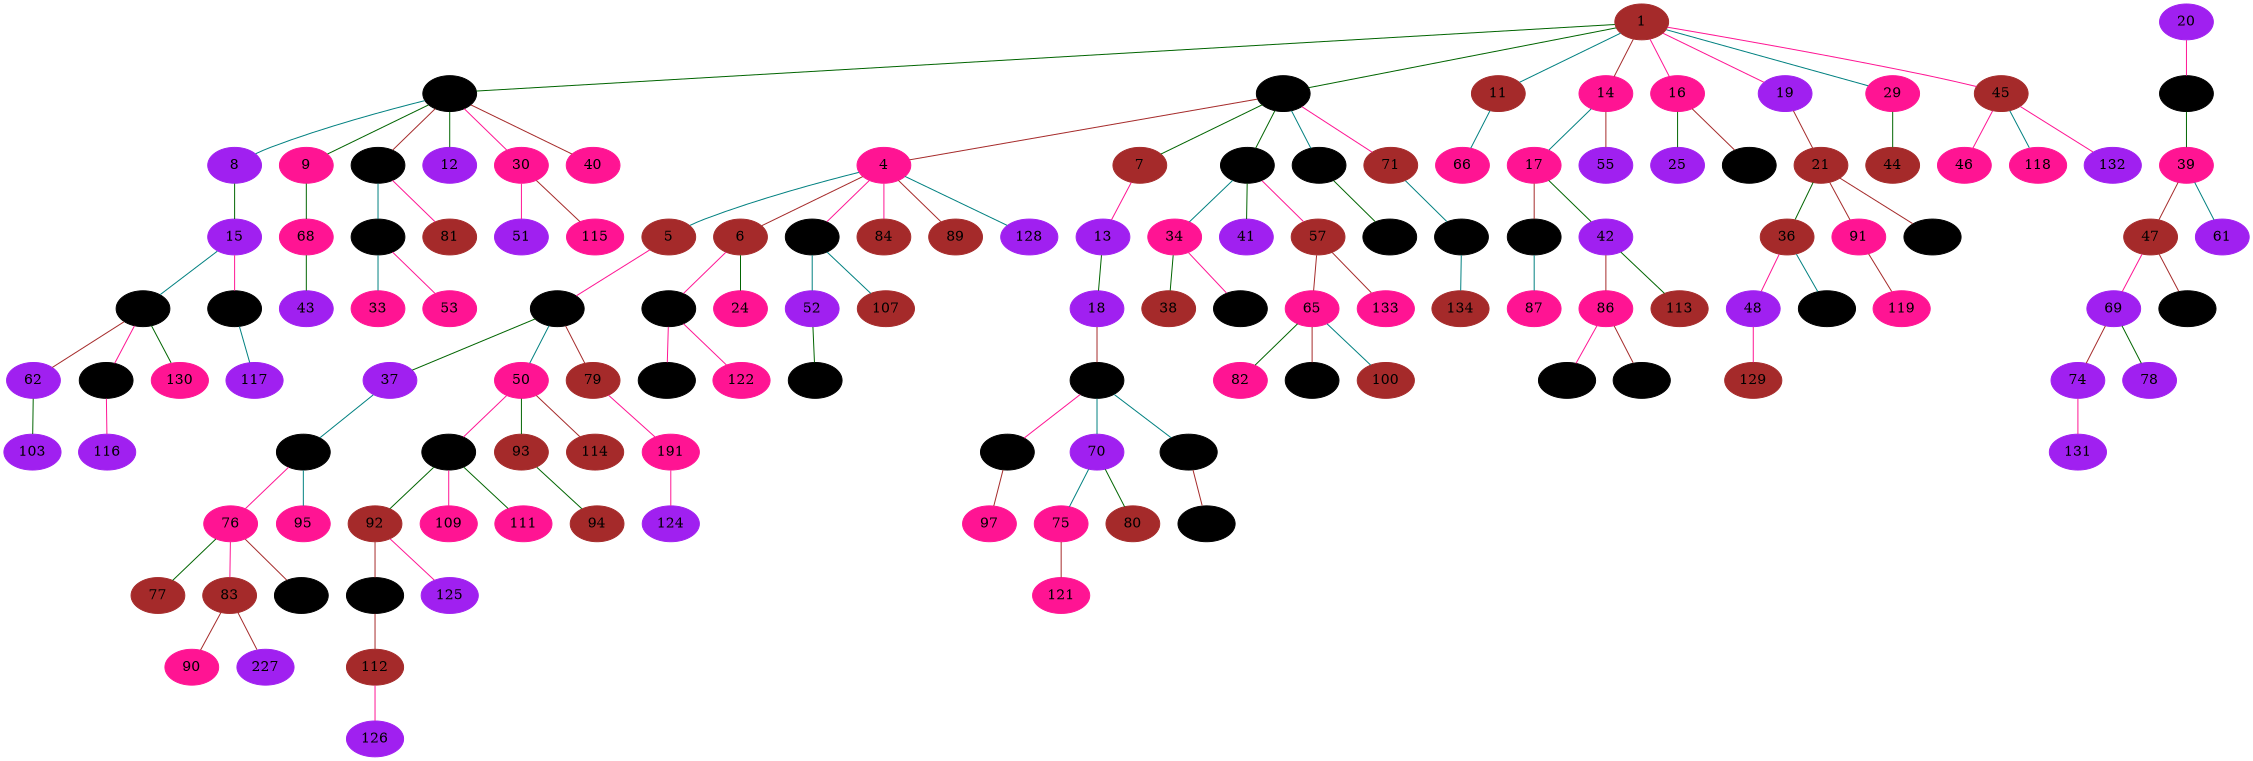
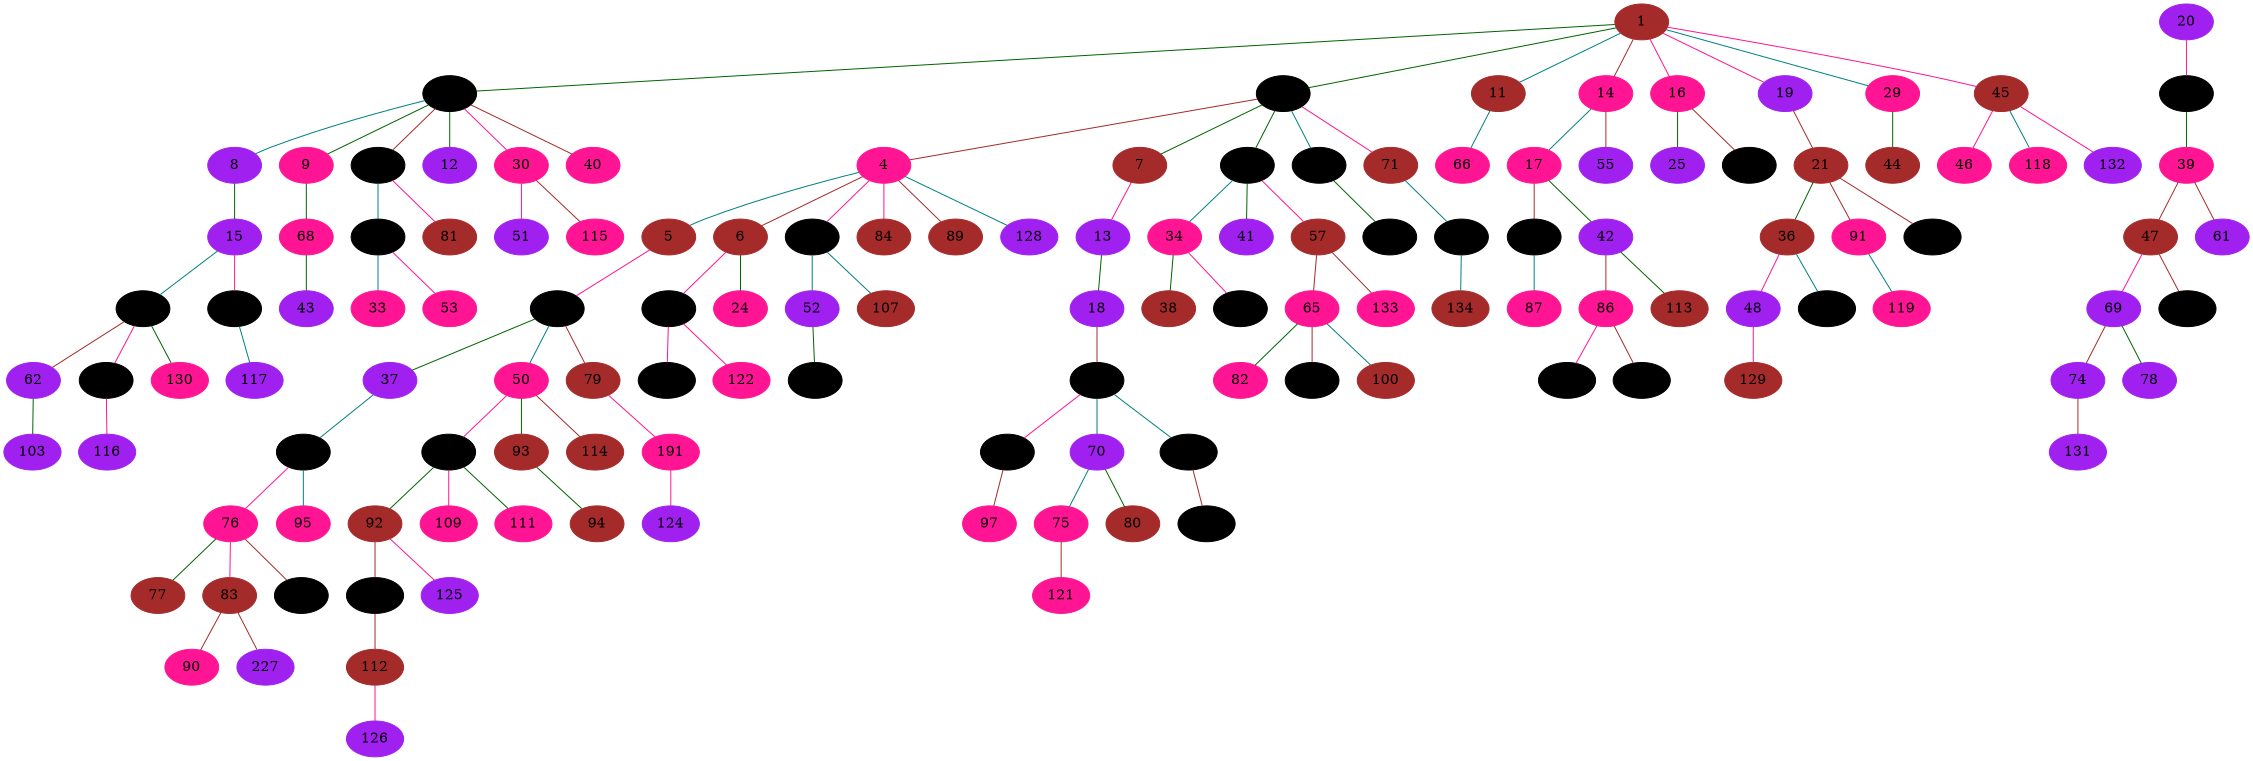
(2204, 201) -> (2204, 201)
(1880, 273) -> (1880, 273)
(2078, 416) -> (2078, 416)
